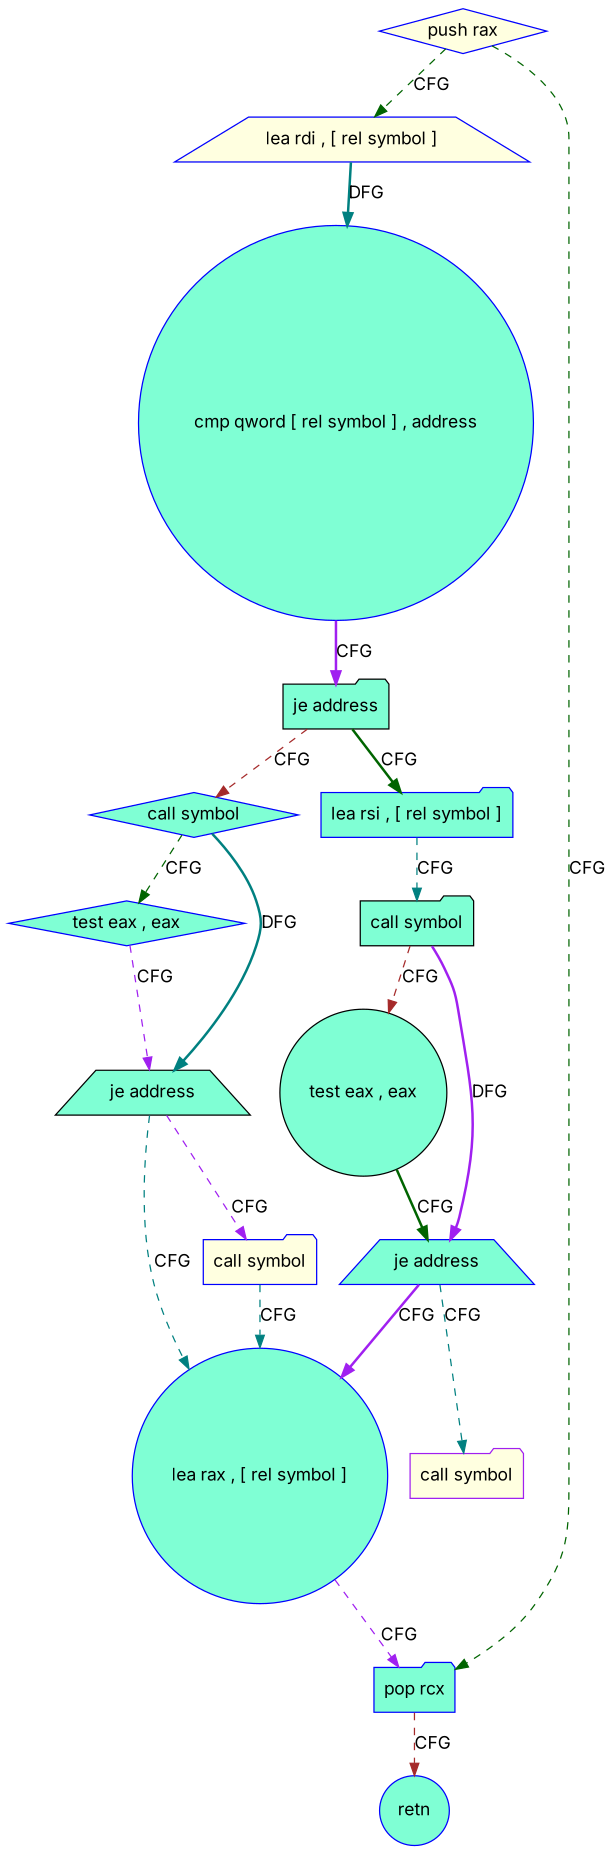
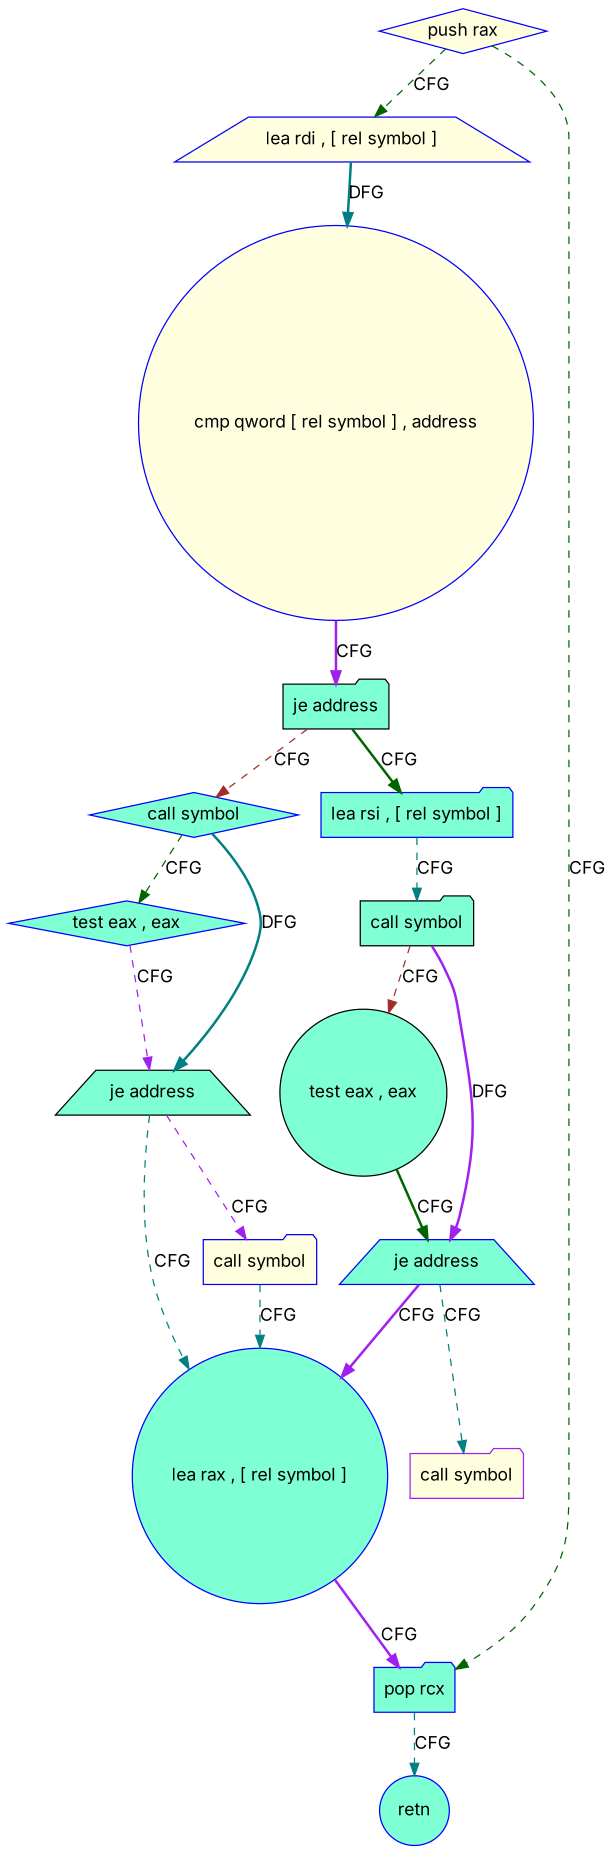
(336, 423) -> (336, 423)
(363, 1618) -> (363, 1618)
(414, 1738) -> (414, 1738)
